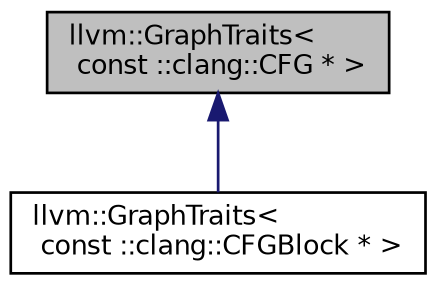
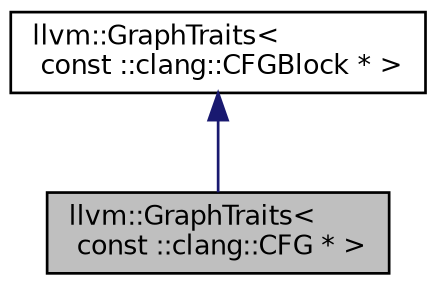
(218, 157) -> (218, 157)
